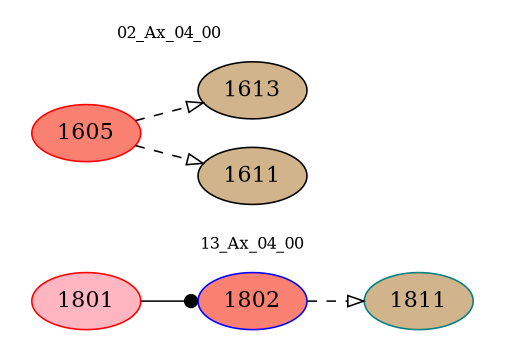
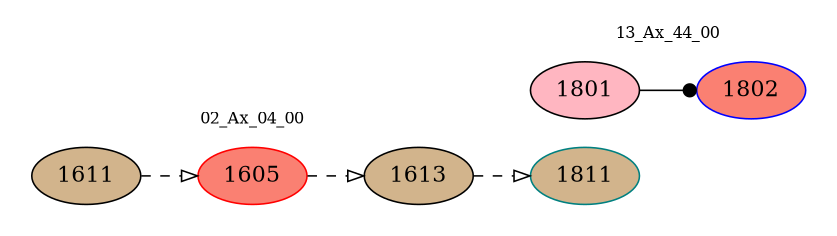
(161, 152) -> (161, 176)
(253, 245) -> (668, 34)
(86, 301) -> (585, 90)
(328, 301) -> (496, 176)
